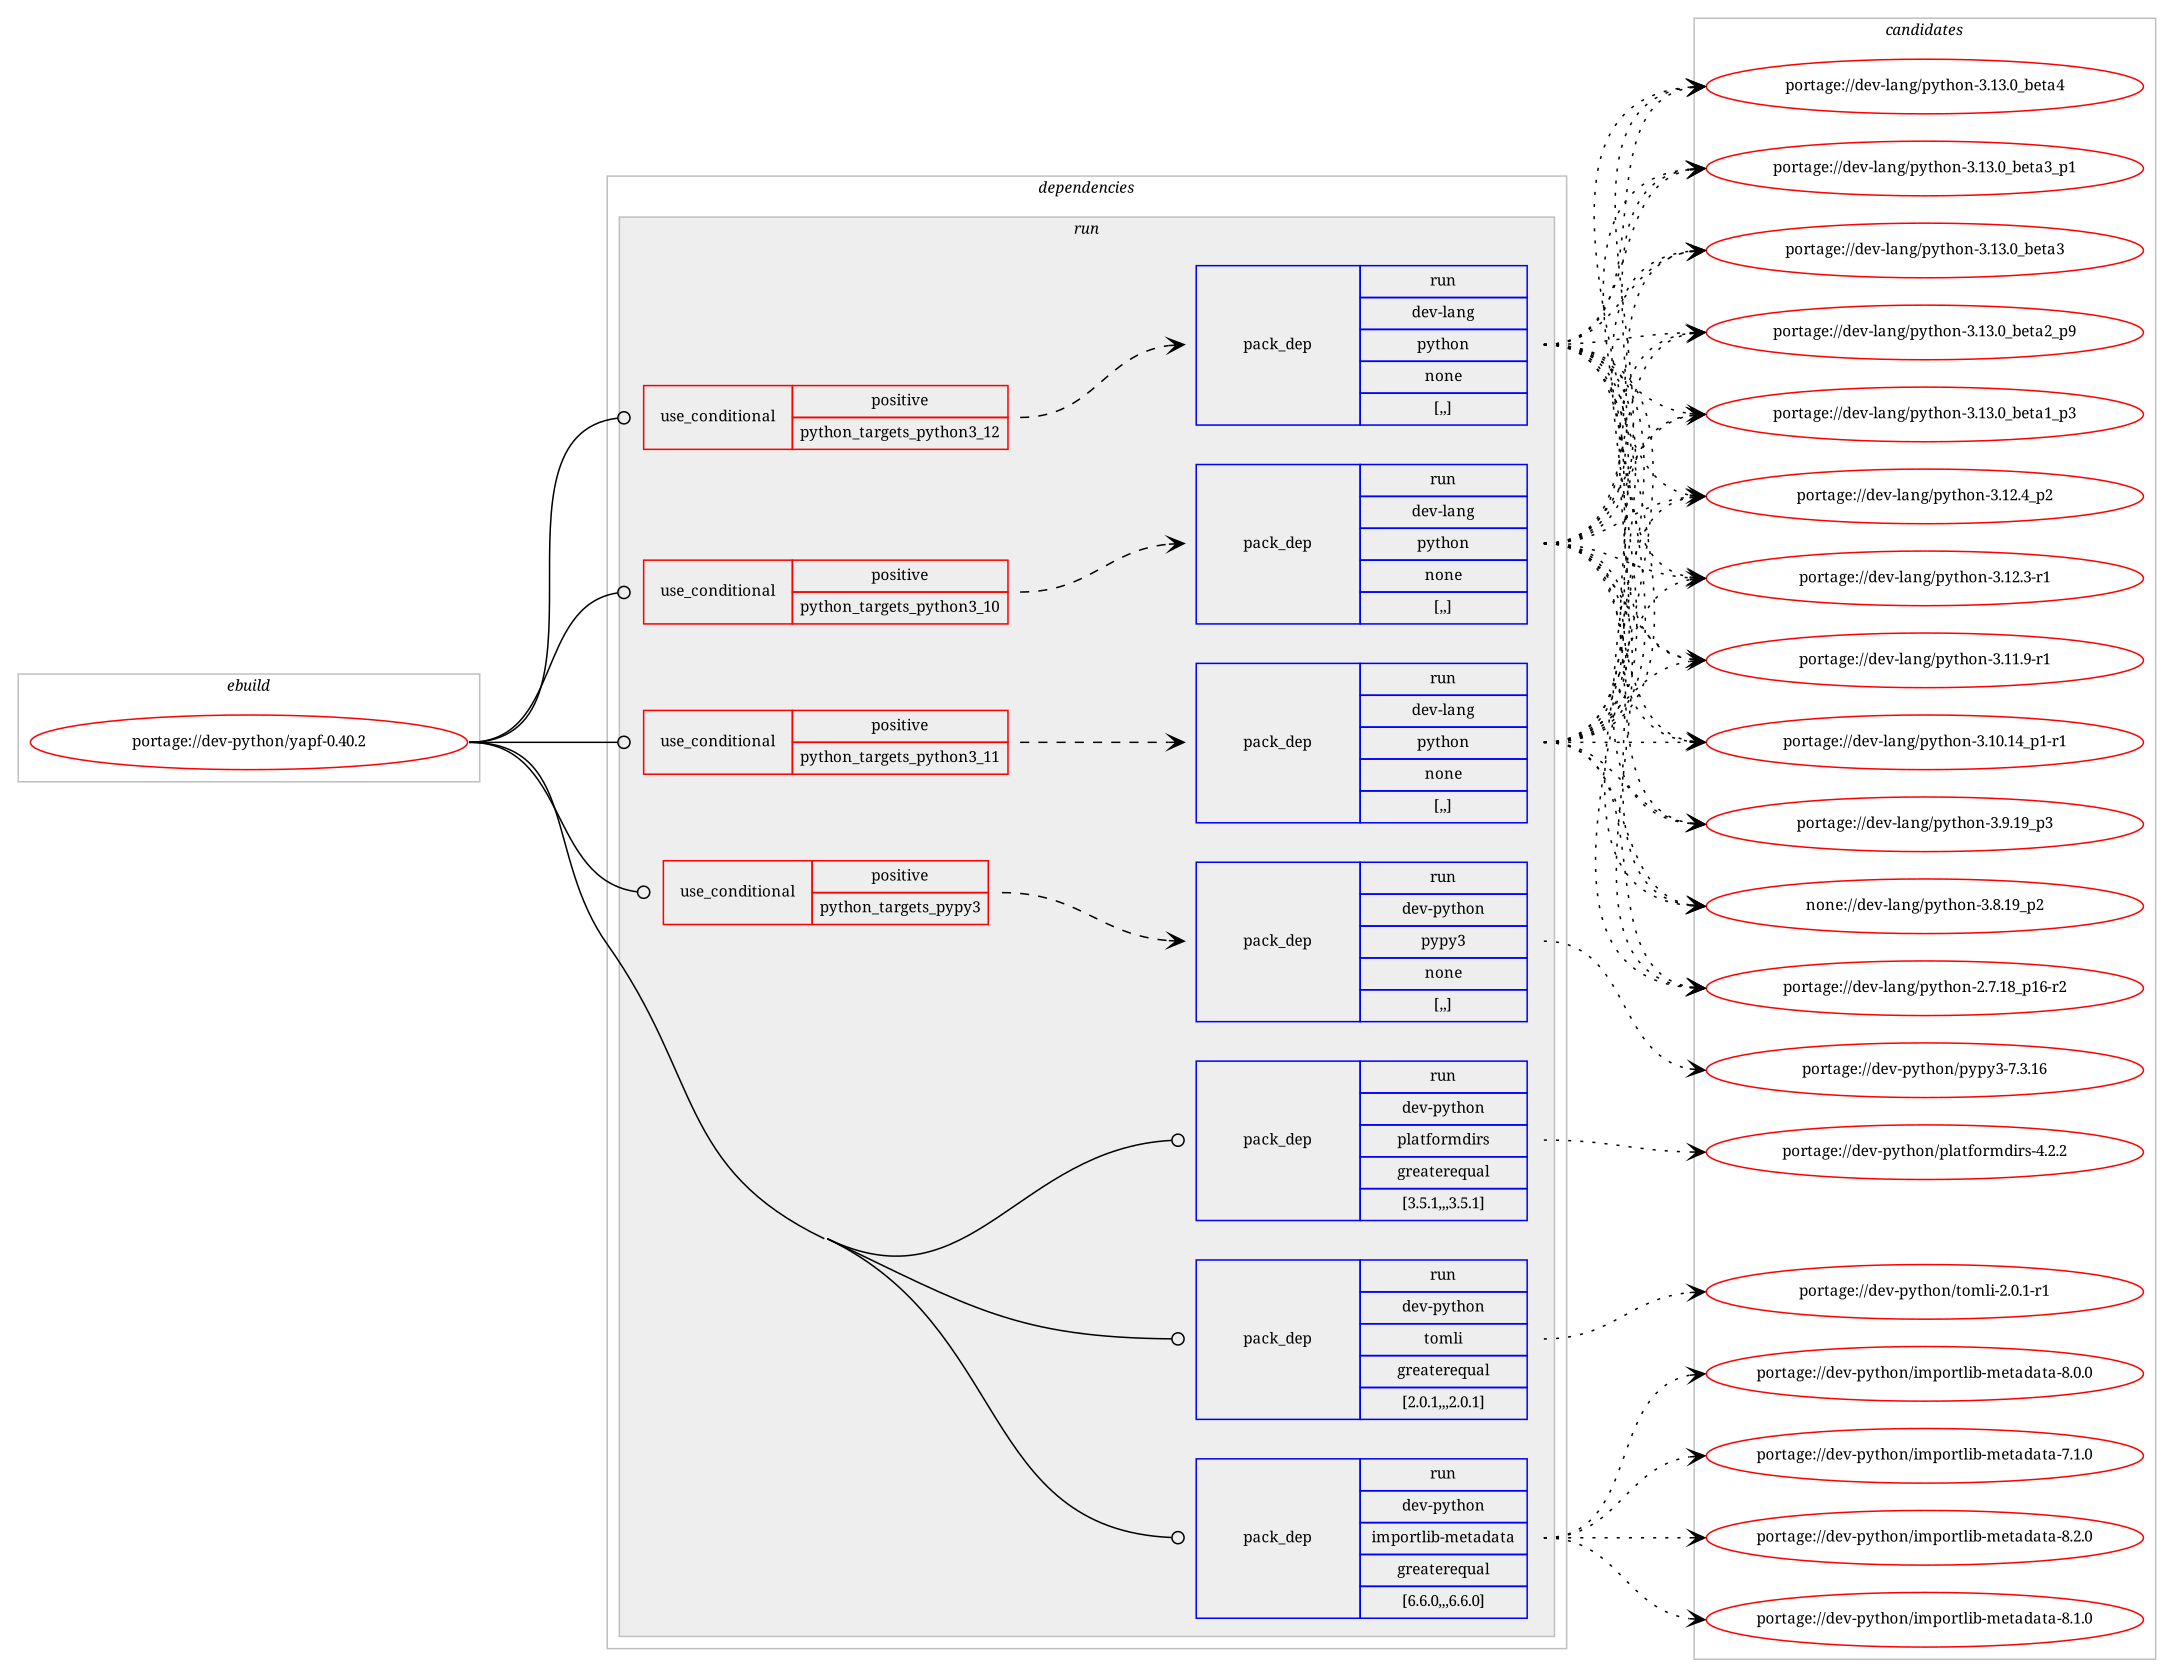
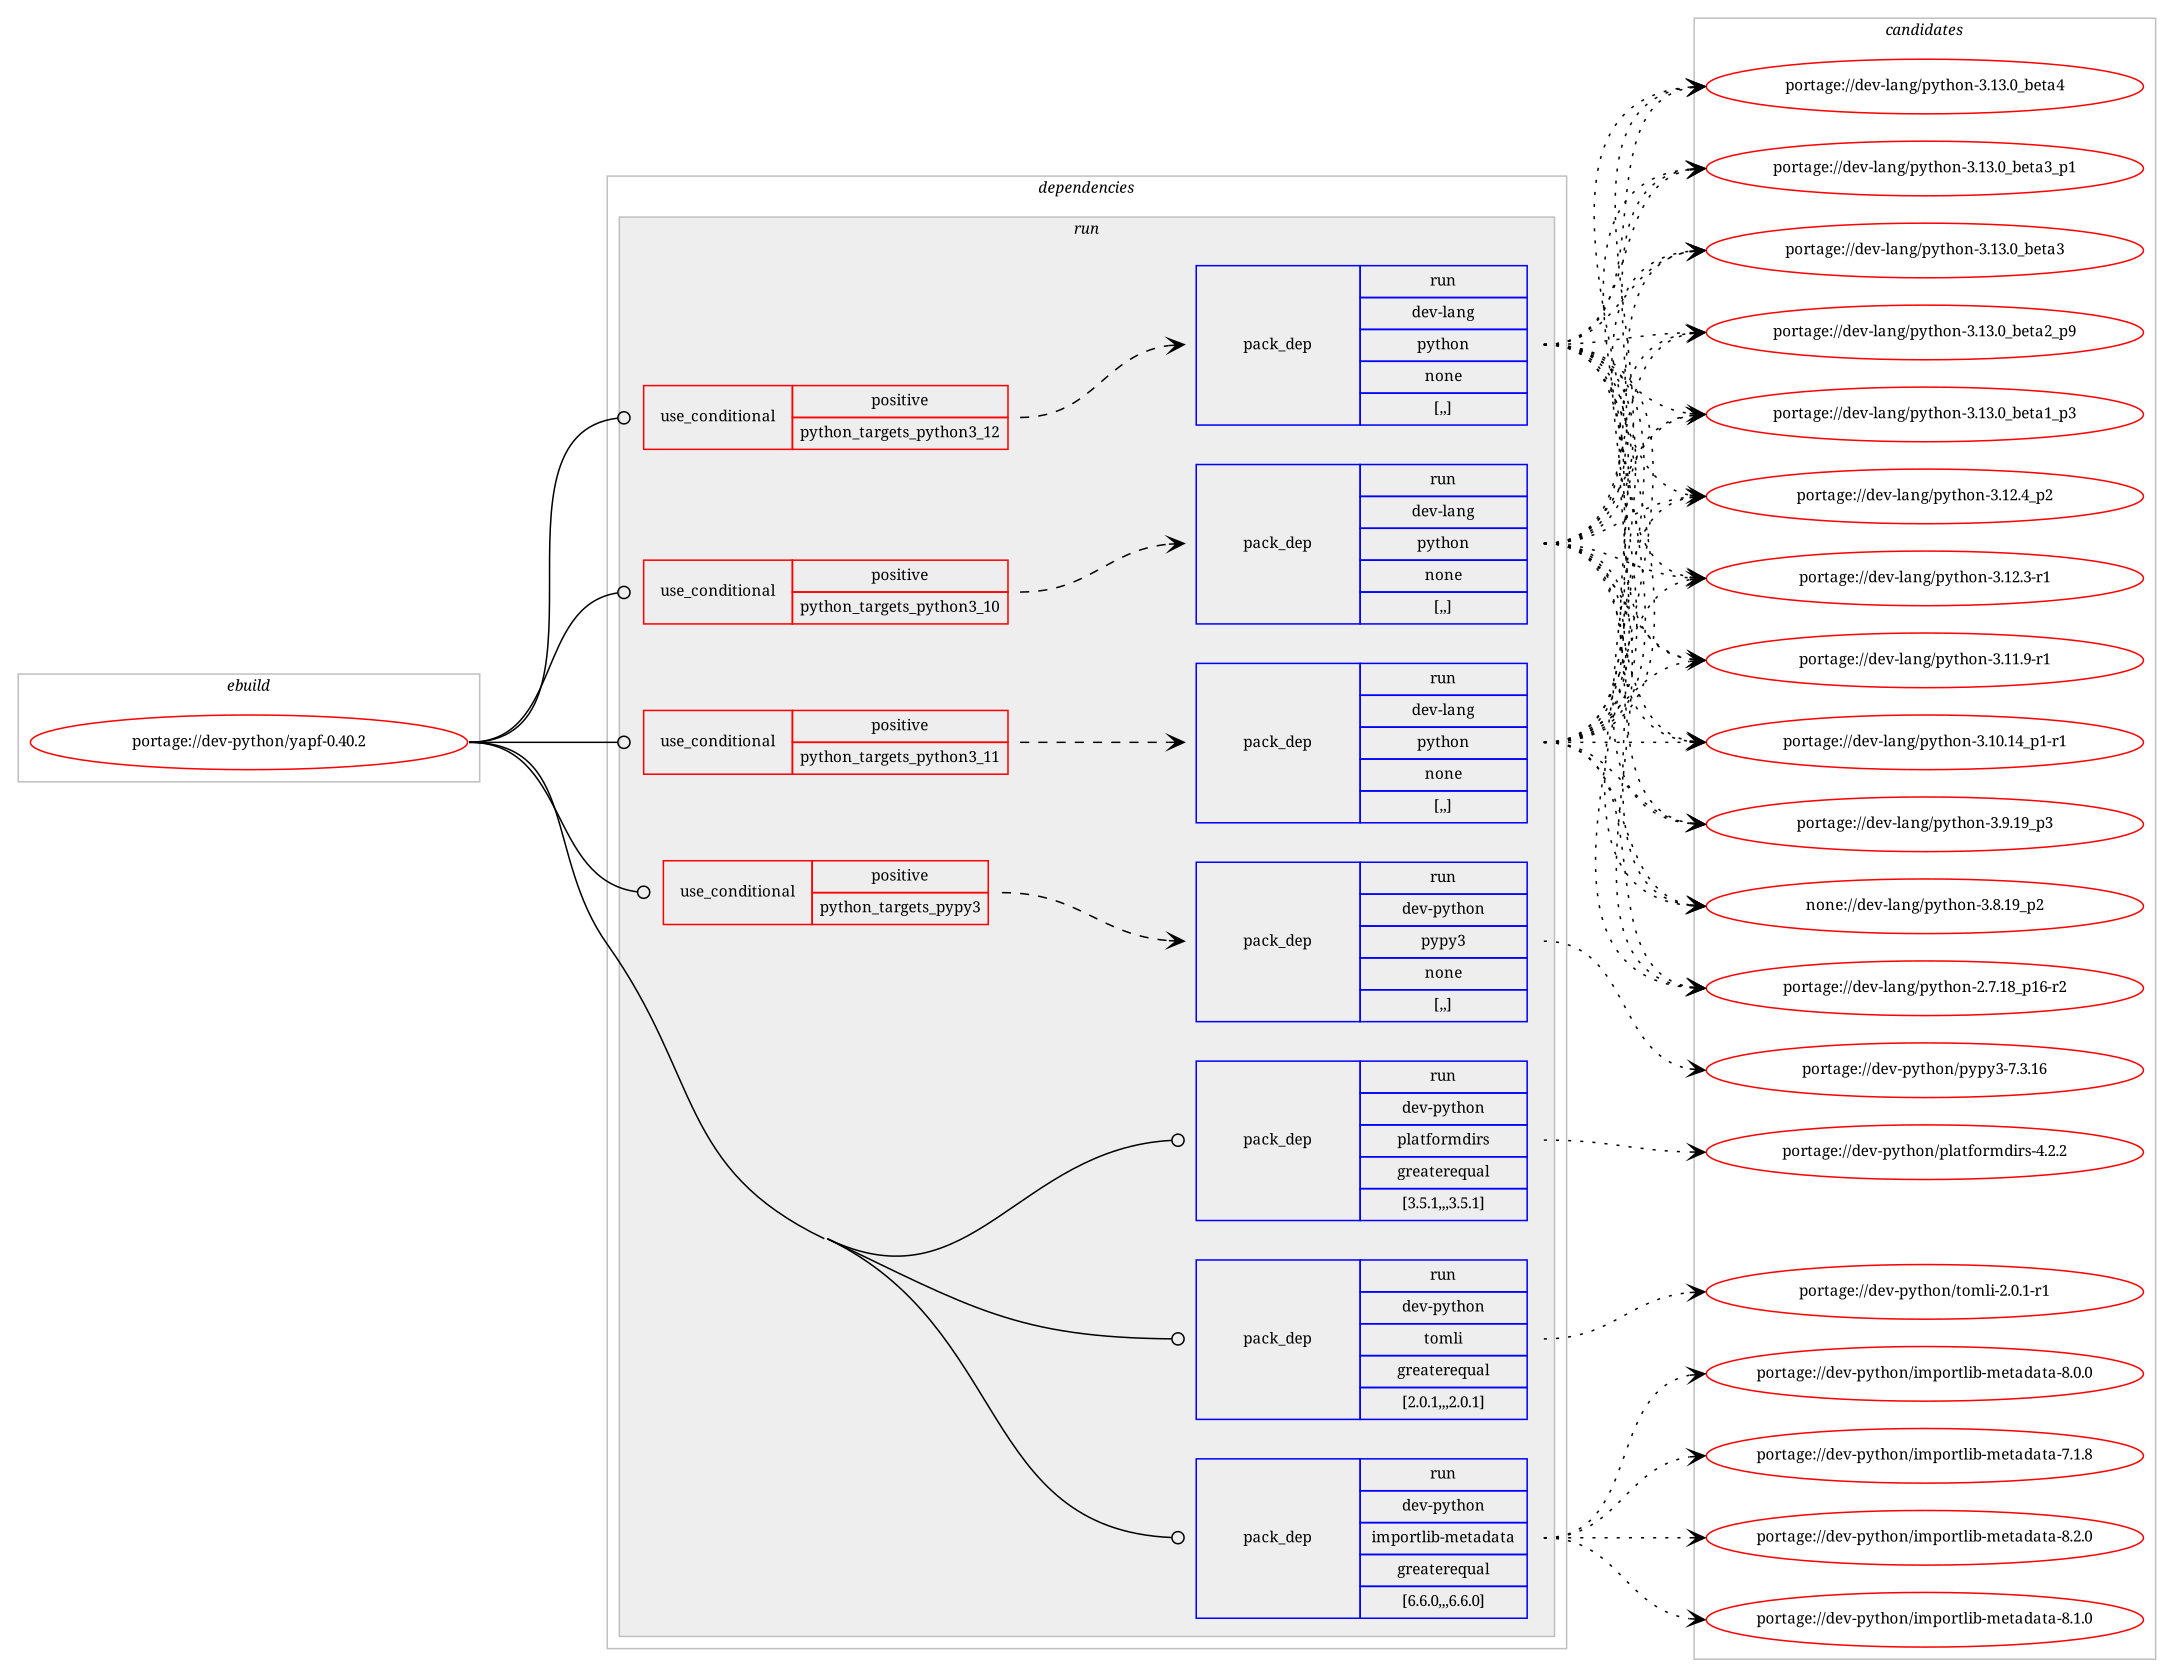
(1925, 1456) -> (1925, 1456)
